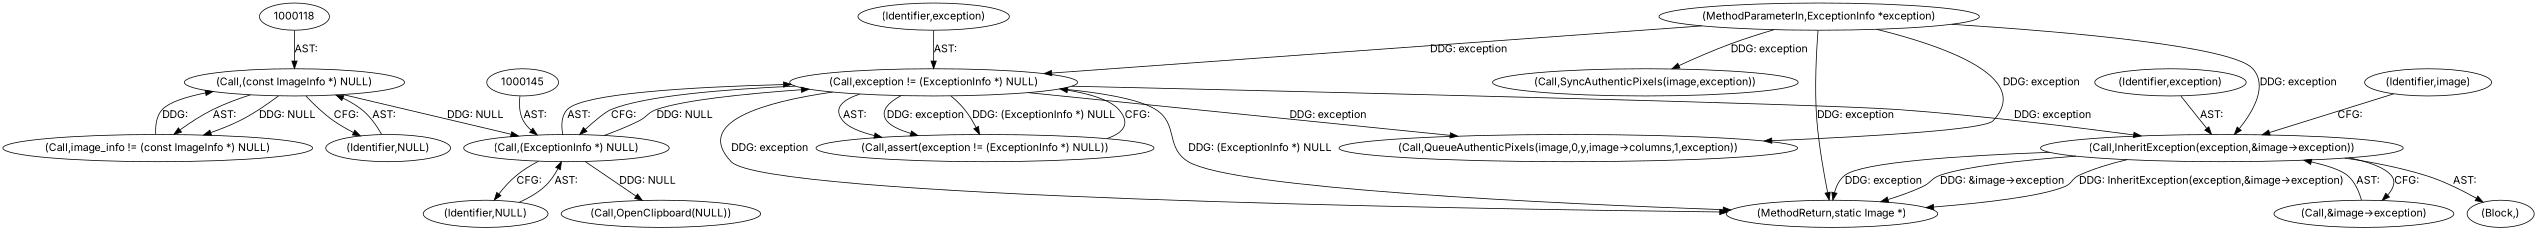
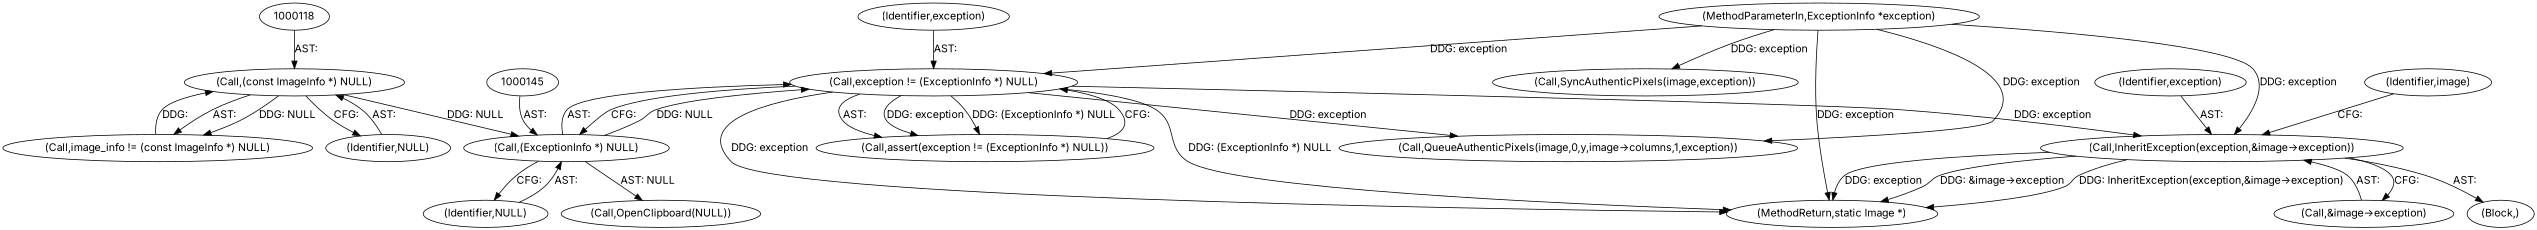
(648, 181) -> (648, 181)
